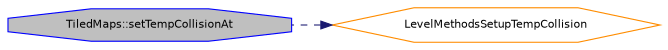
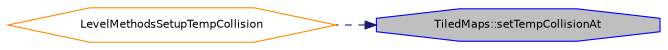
(306, 25) -> (351, 25)
